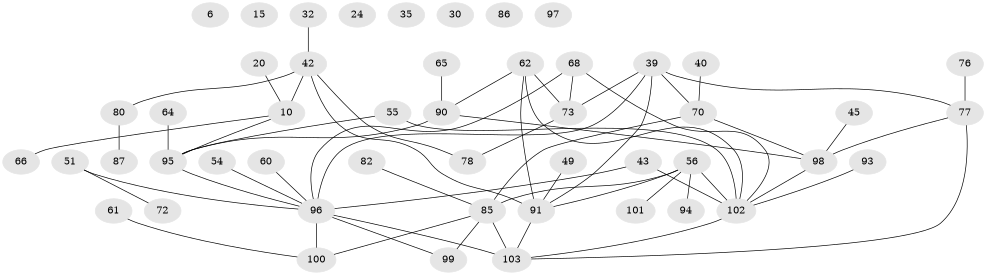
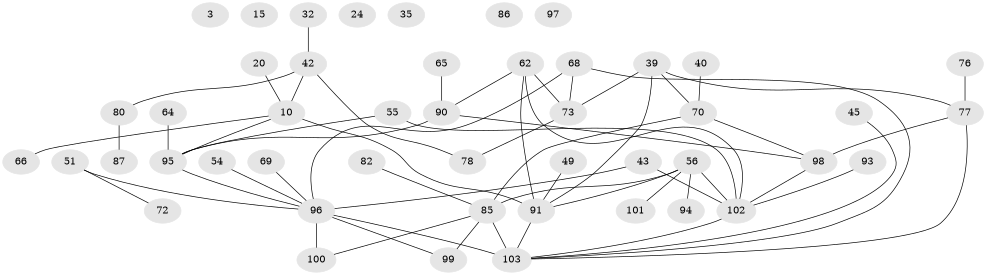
(210, 15) -> (210, 15)
(455, 15) -> none
(720, 131) -> (899, 181)
(466, 134) -> none
(836, 137) -> (750, 232)
(408, 146) -> (410, 166)
(266, 162) -> (266, 162)
(114, 211) -> none
